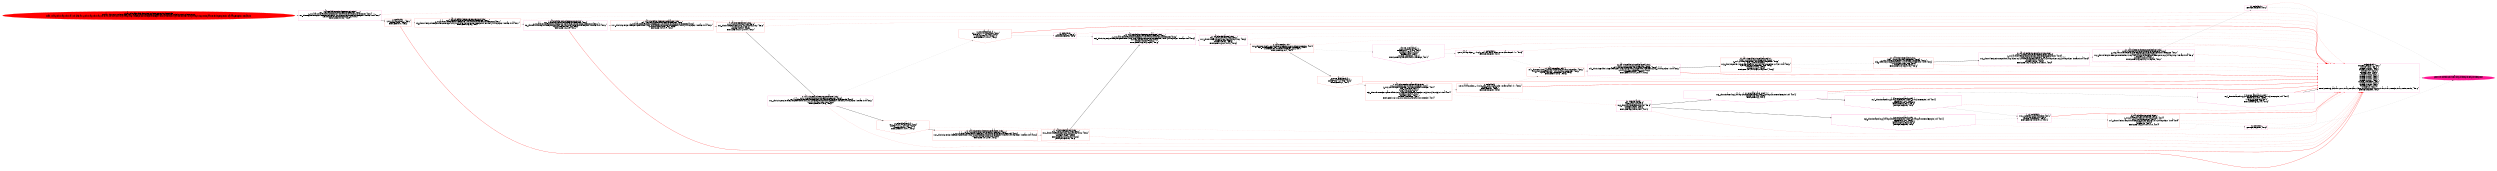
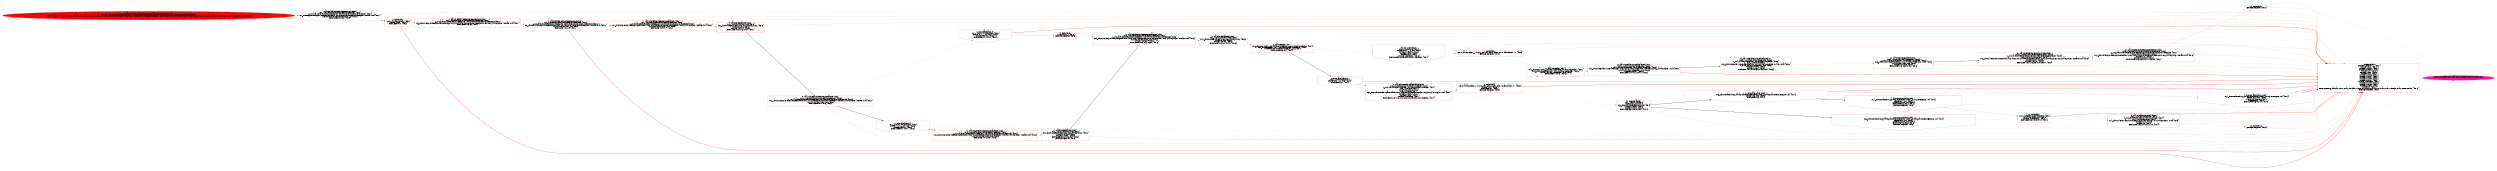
(2256, 128) -> (2256, 128)
